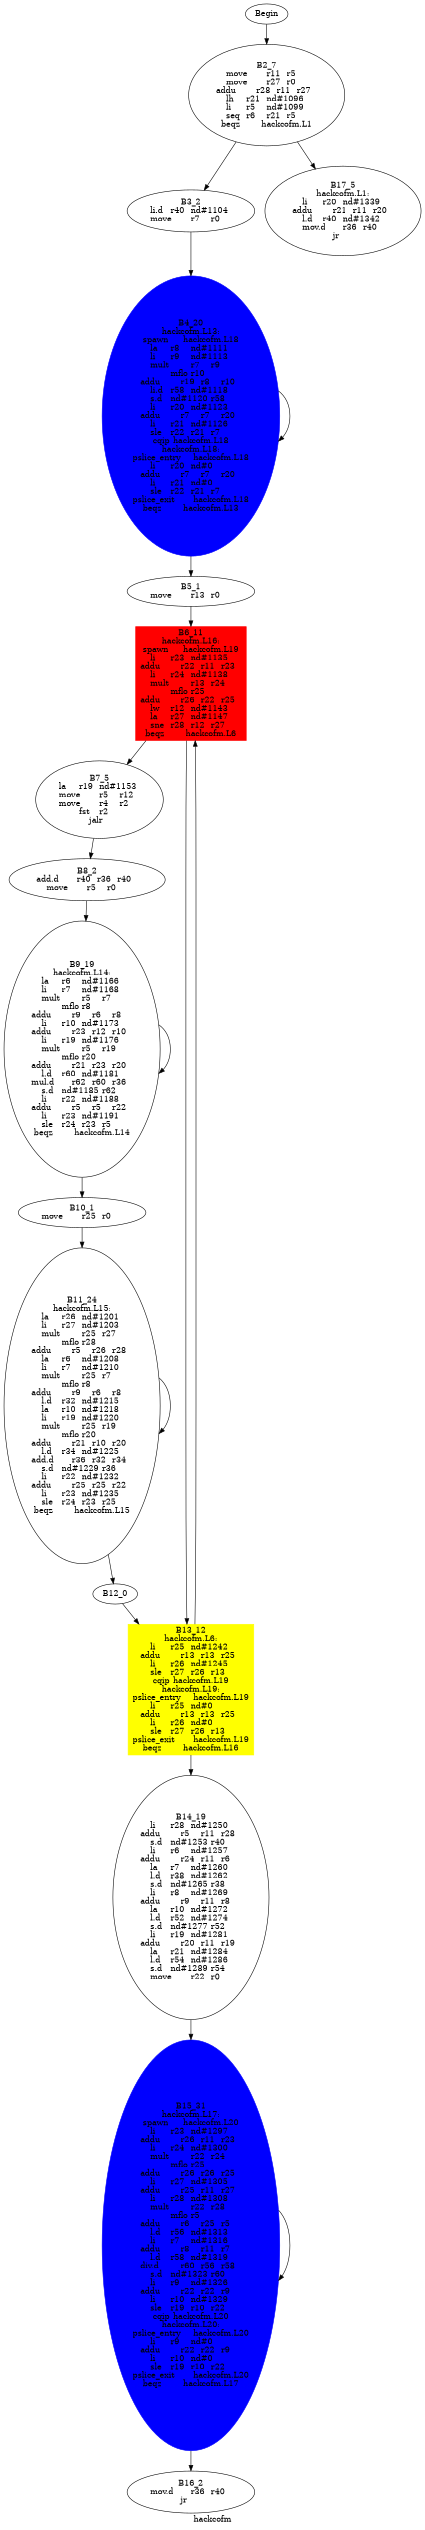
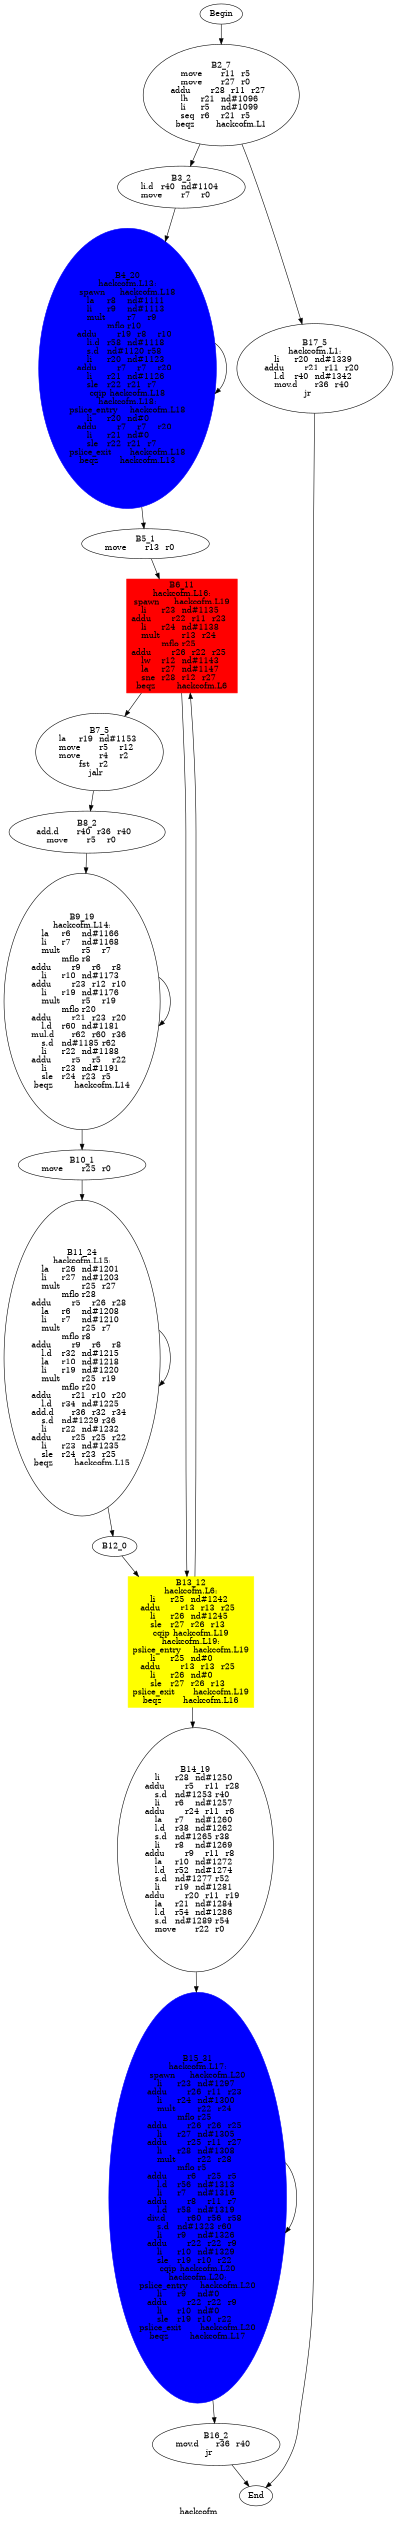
none -> (256, 2496)
